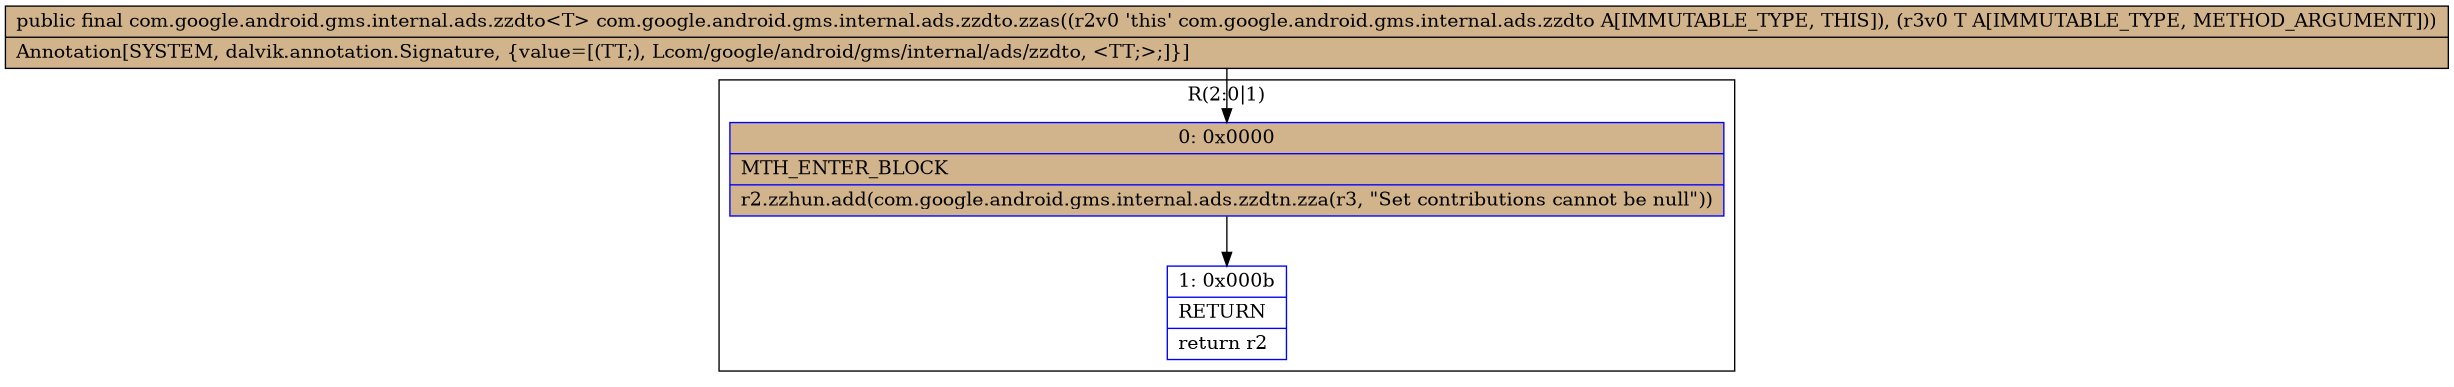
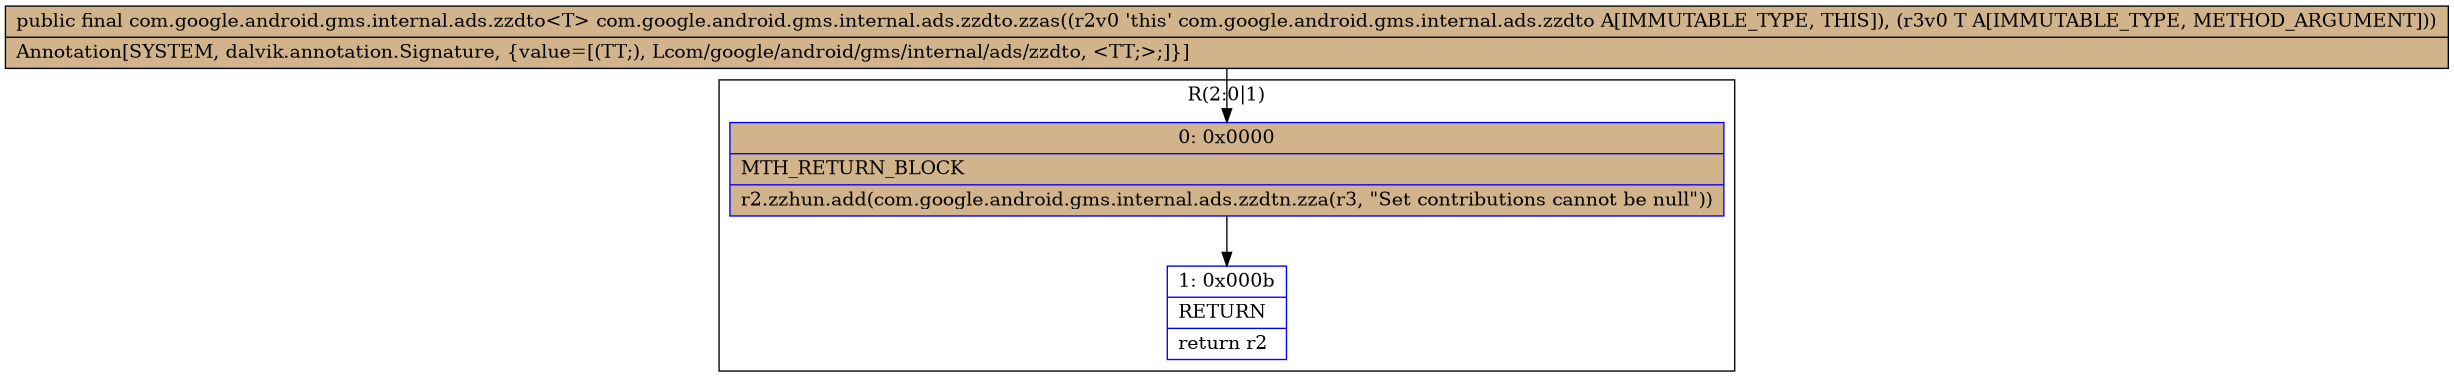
(845, 169) -> (853, 169)
